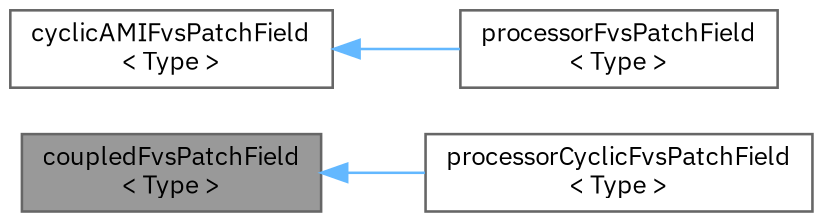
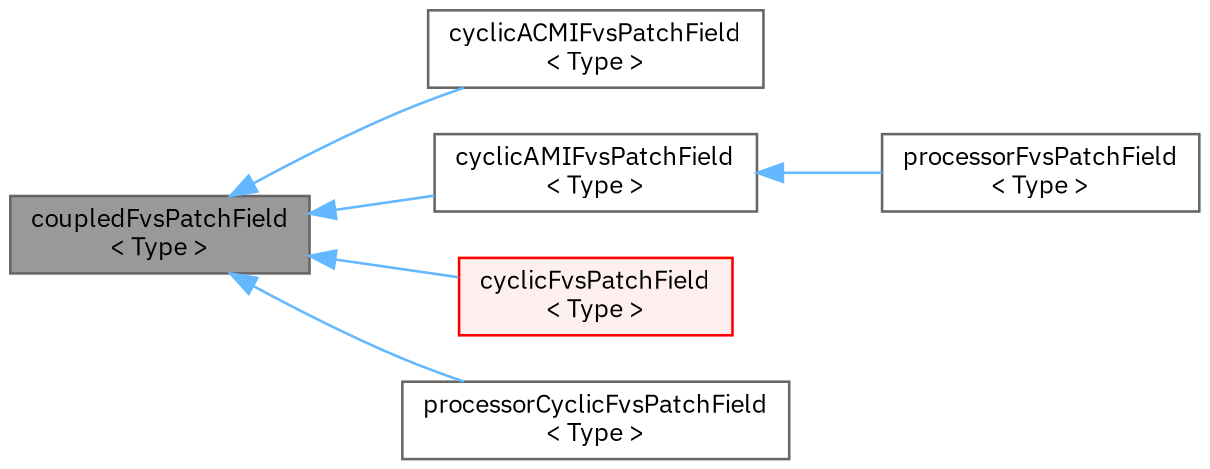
none -> (596, 49)
none -> (385, 203)
none -> (596, 297)
